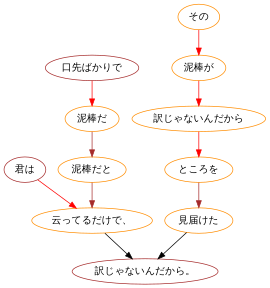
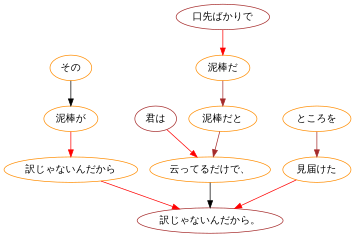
(199, 39) -> (71, 90)
(199, 141) -> (137, 194)
(175, 243) -> (269, 193)
